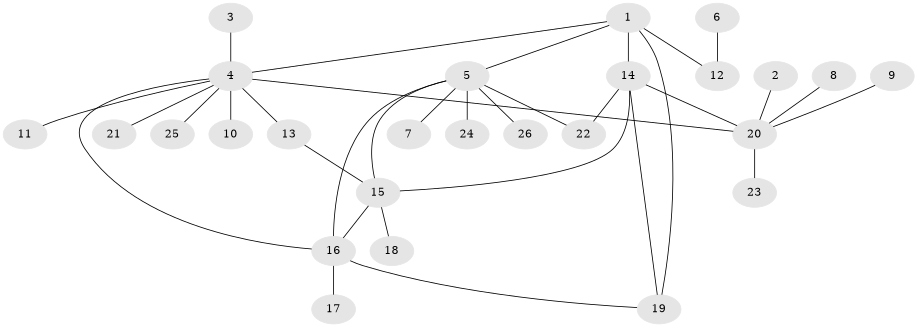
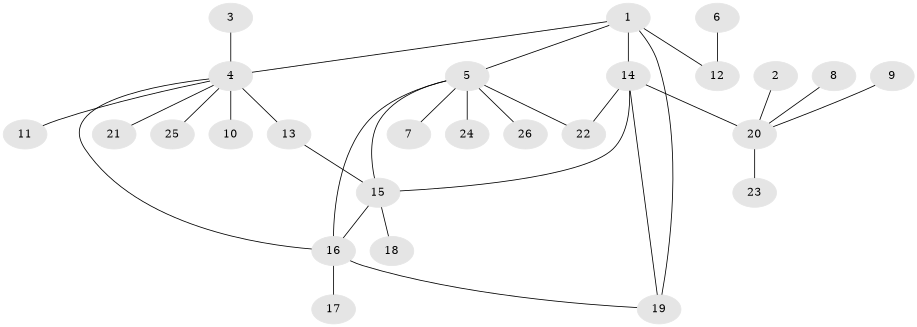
(481, 104) -> none
